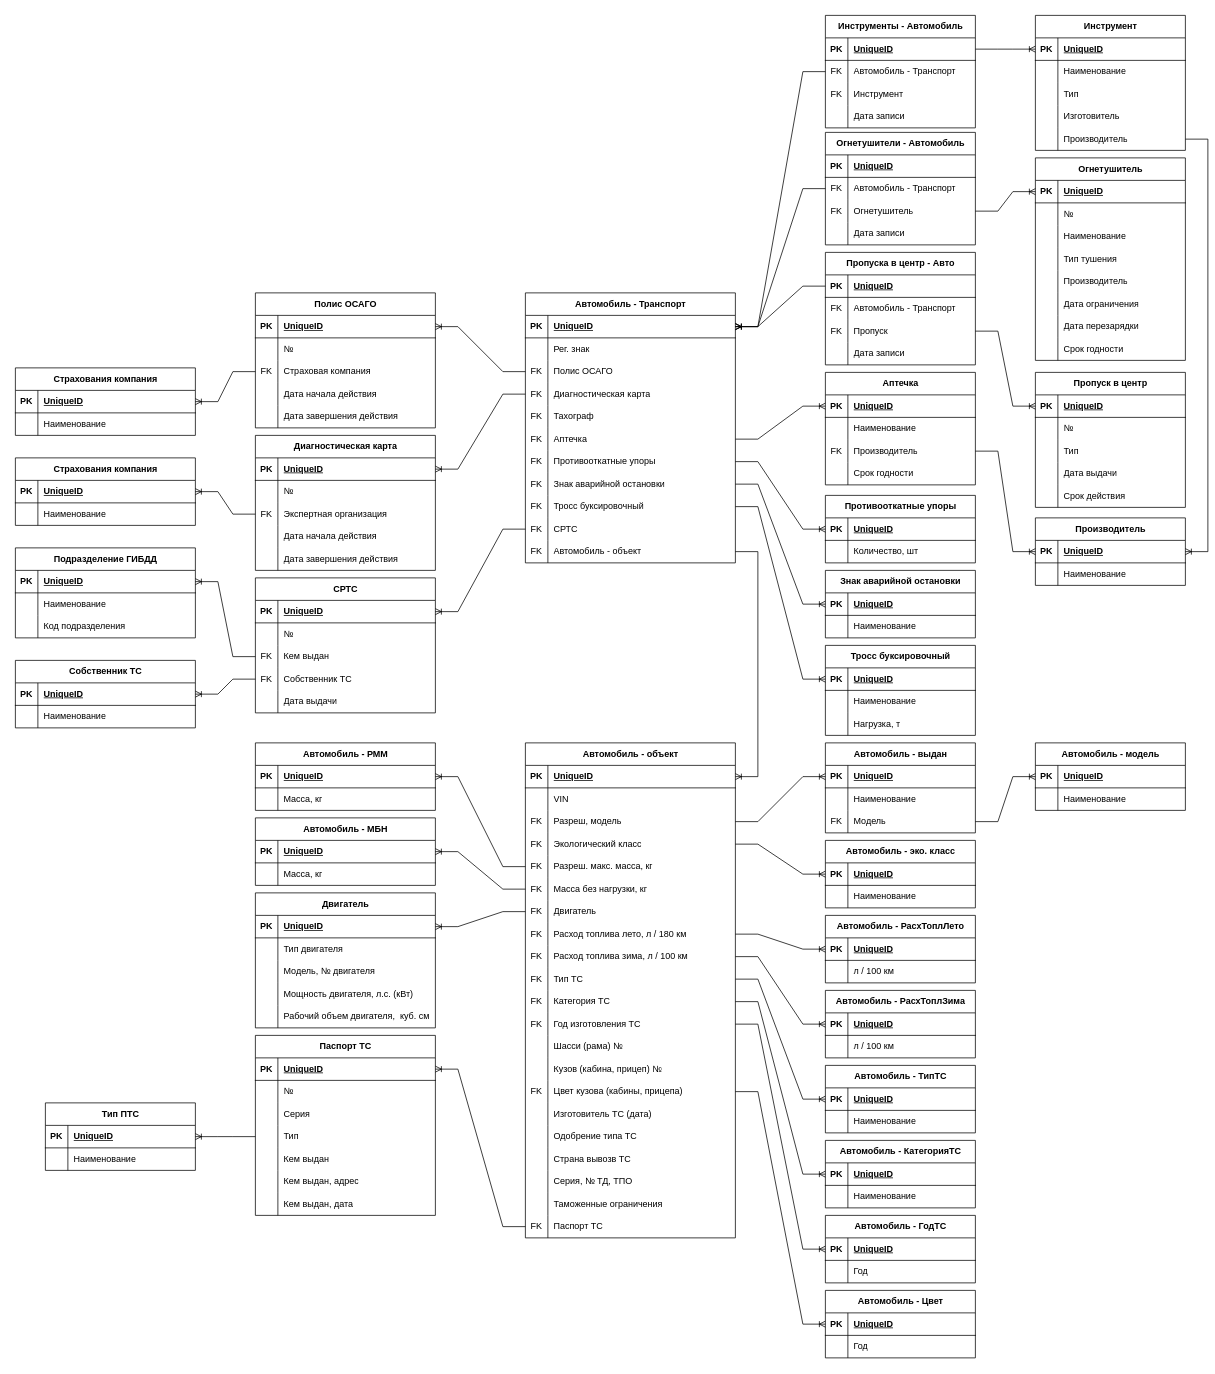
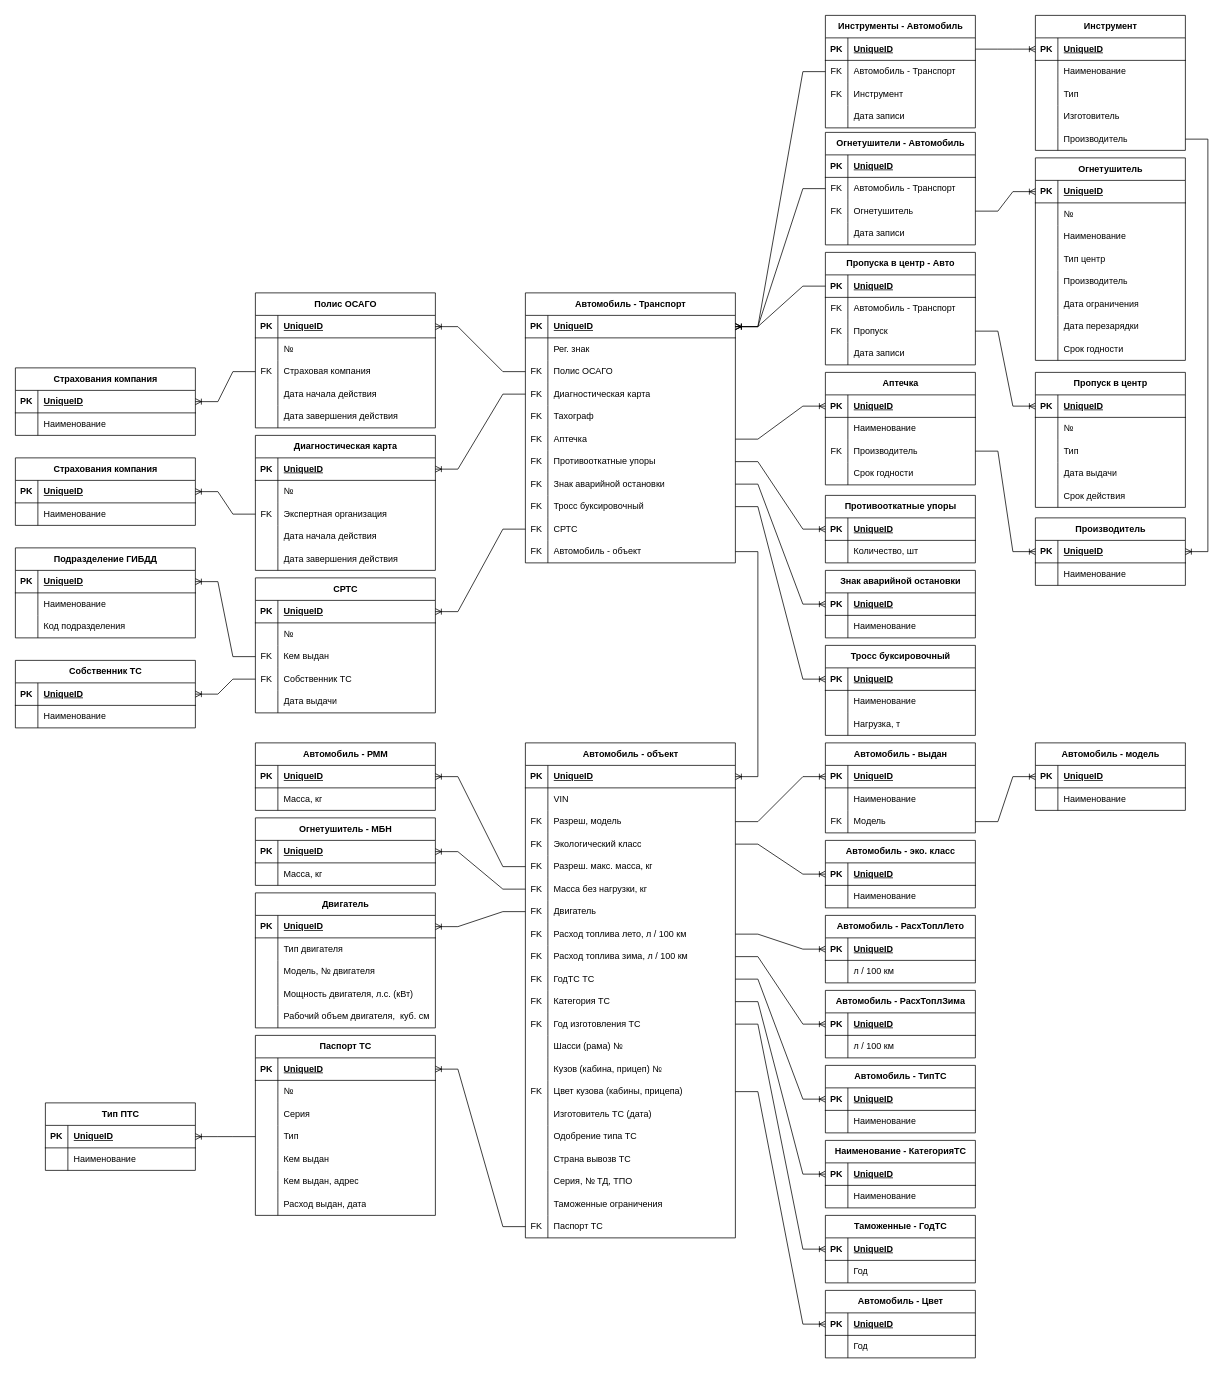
(1090, 259) -> (1085, 259)
(346, 829) -> (346, 829)
(624, 934) -> (624, 934)
(568, 979) -> (573, 979)
(901, 1152) -> (901, 1152)
(318, 1204) -> (326, 1204)
(901, 1227) -> (901, 1227)
